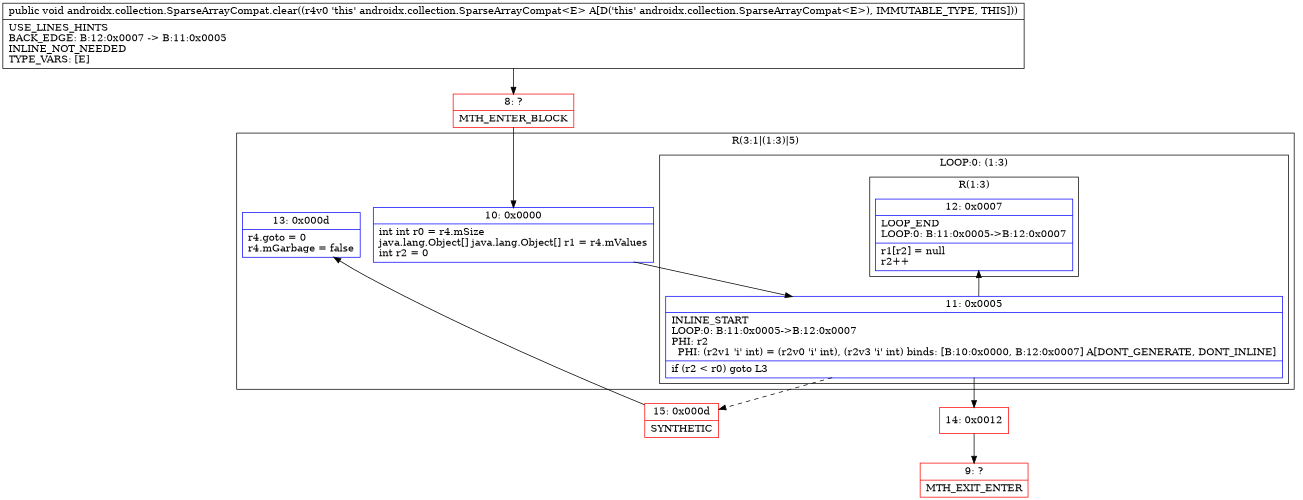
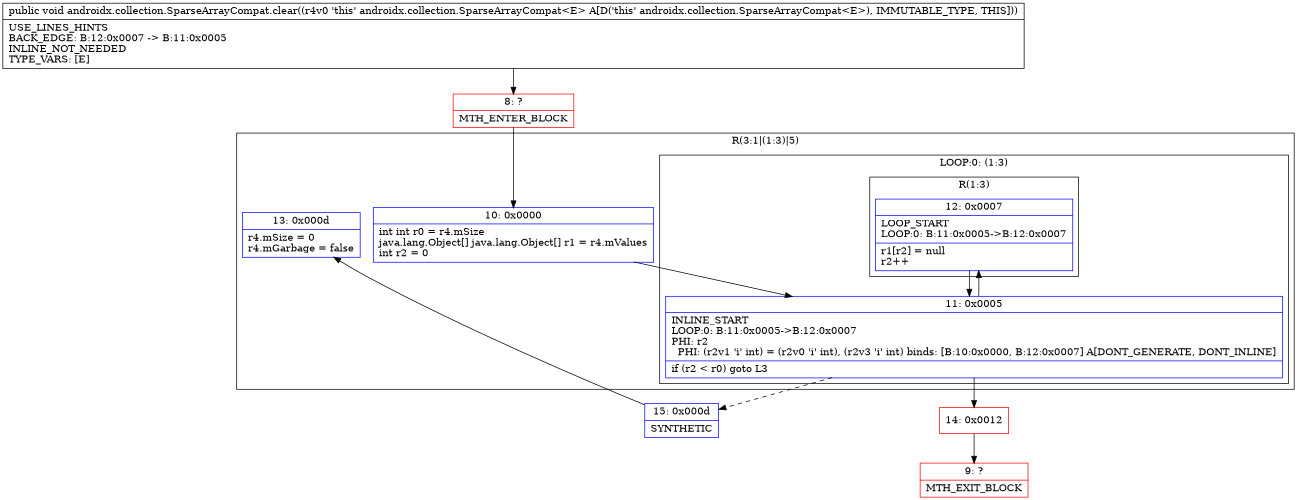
(910, 224) -> (915, 224)
(277, 238) -> (281, 238)
none -> (969, 281)
(682, 421) -> (682, 421)
(974, 488) -> (974, 488)
